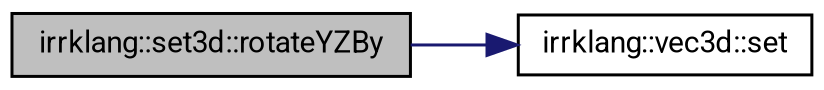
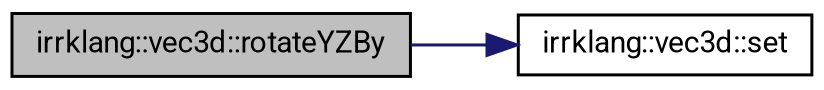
(211, 45) -> (211, 45)
